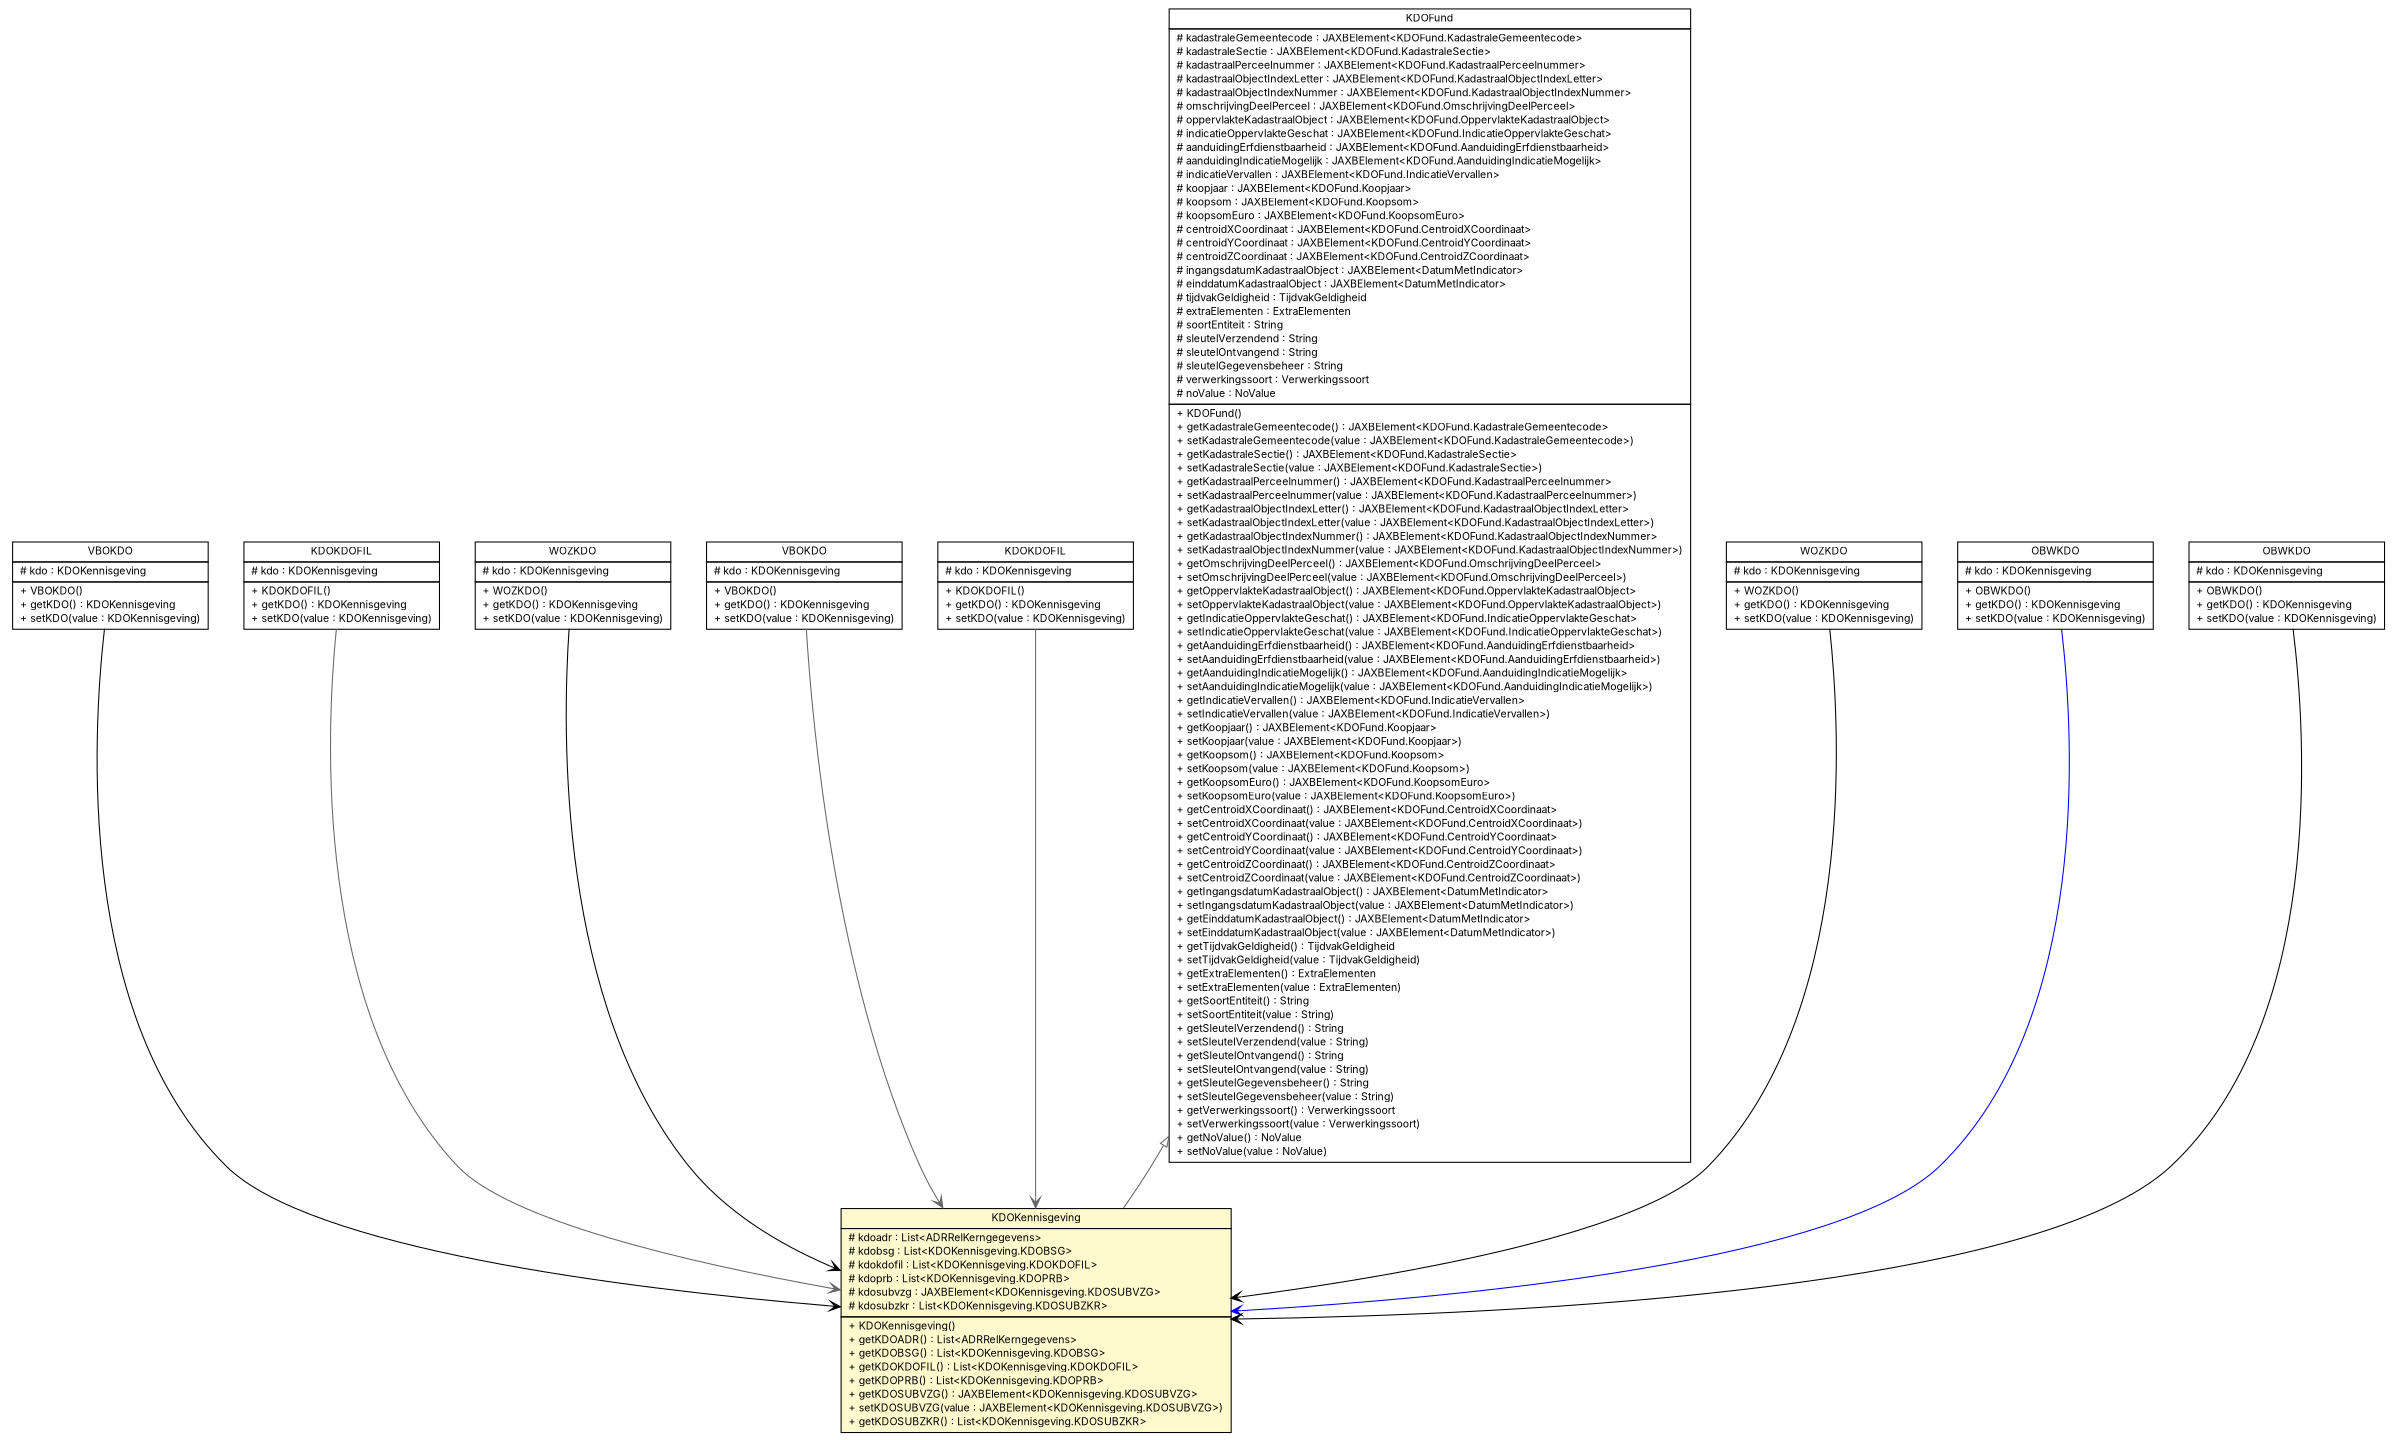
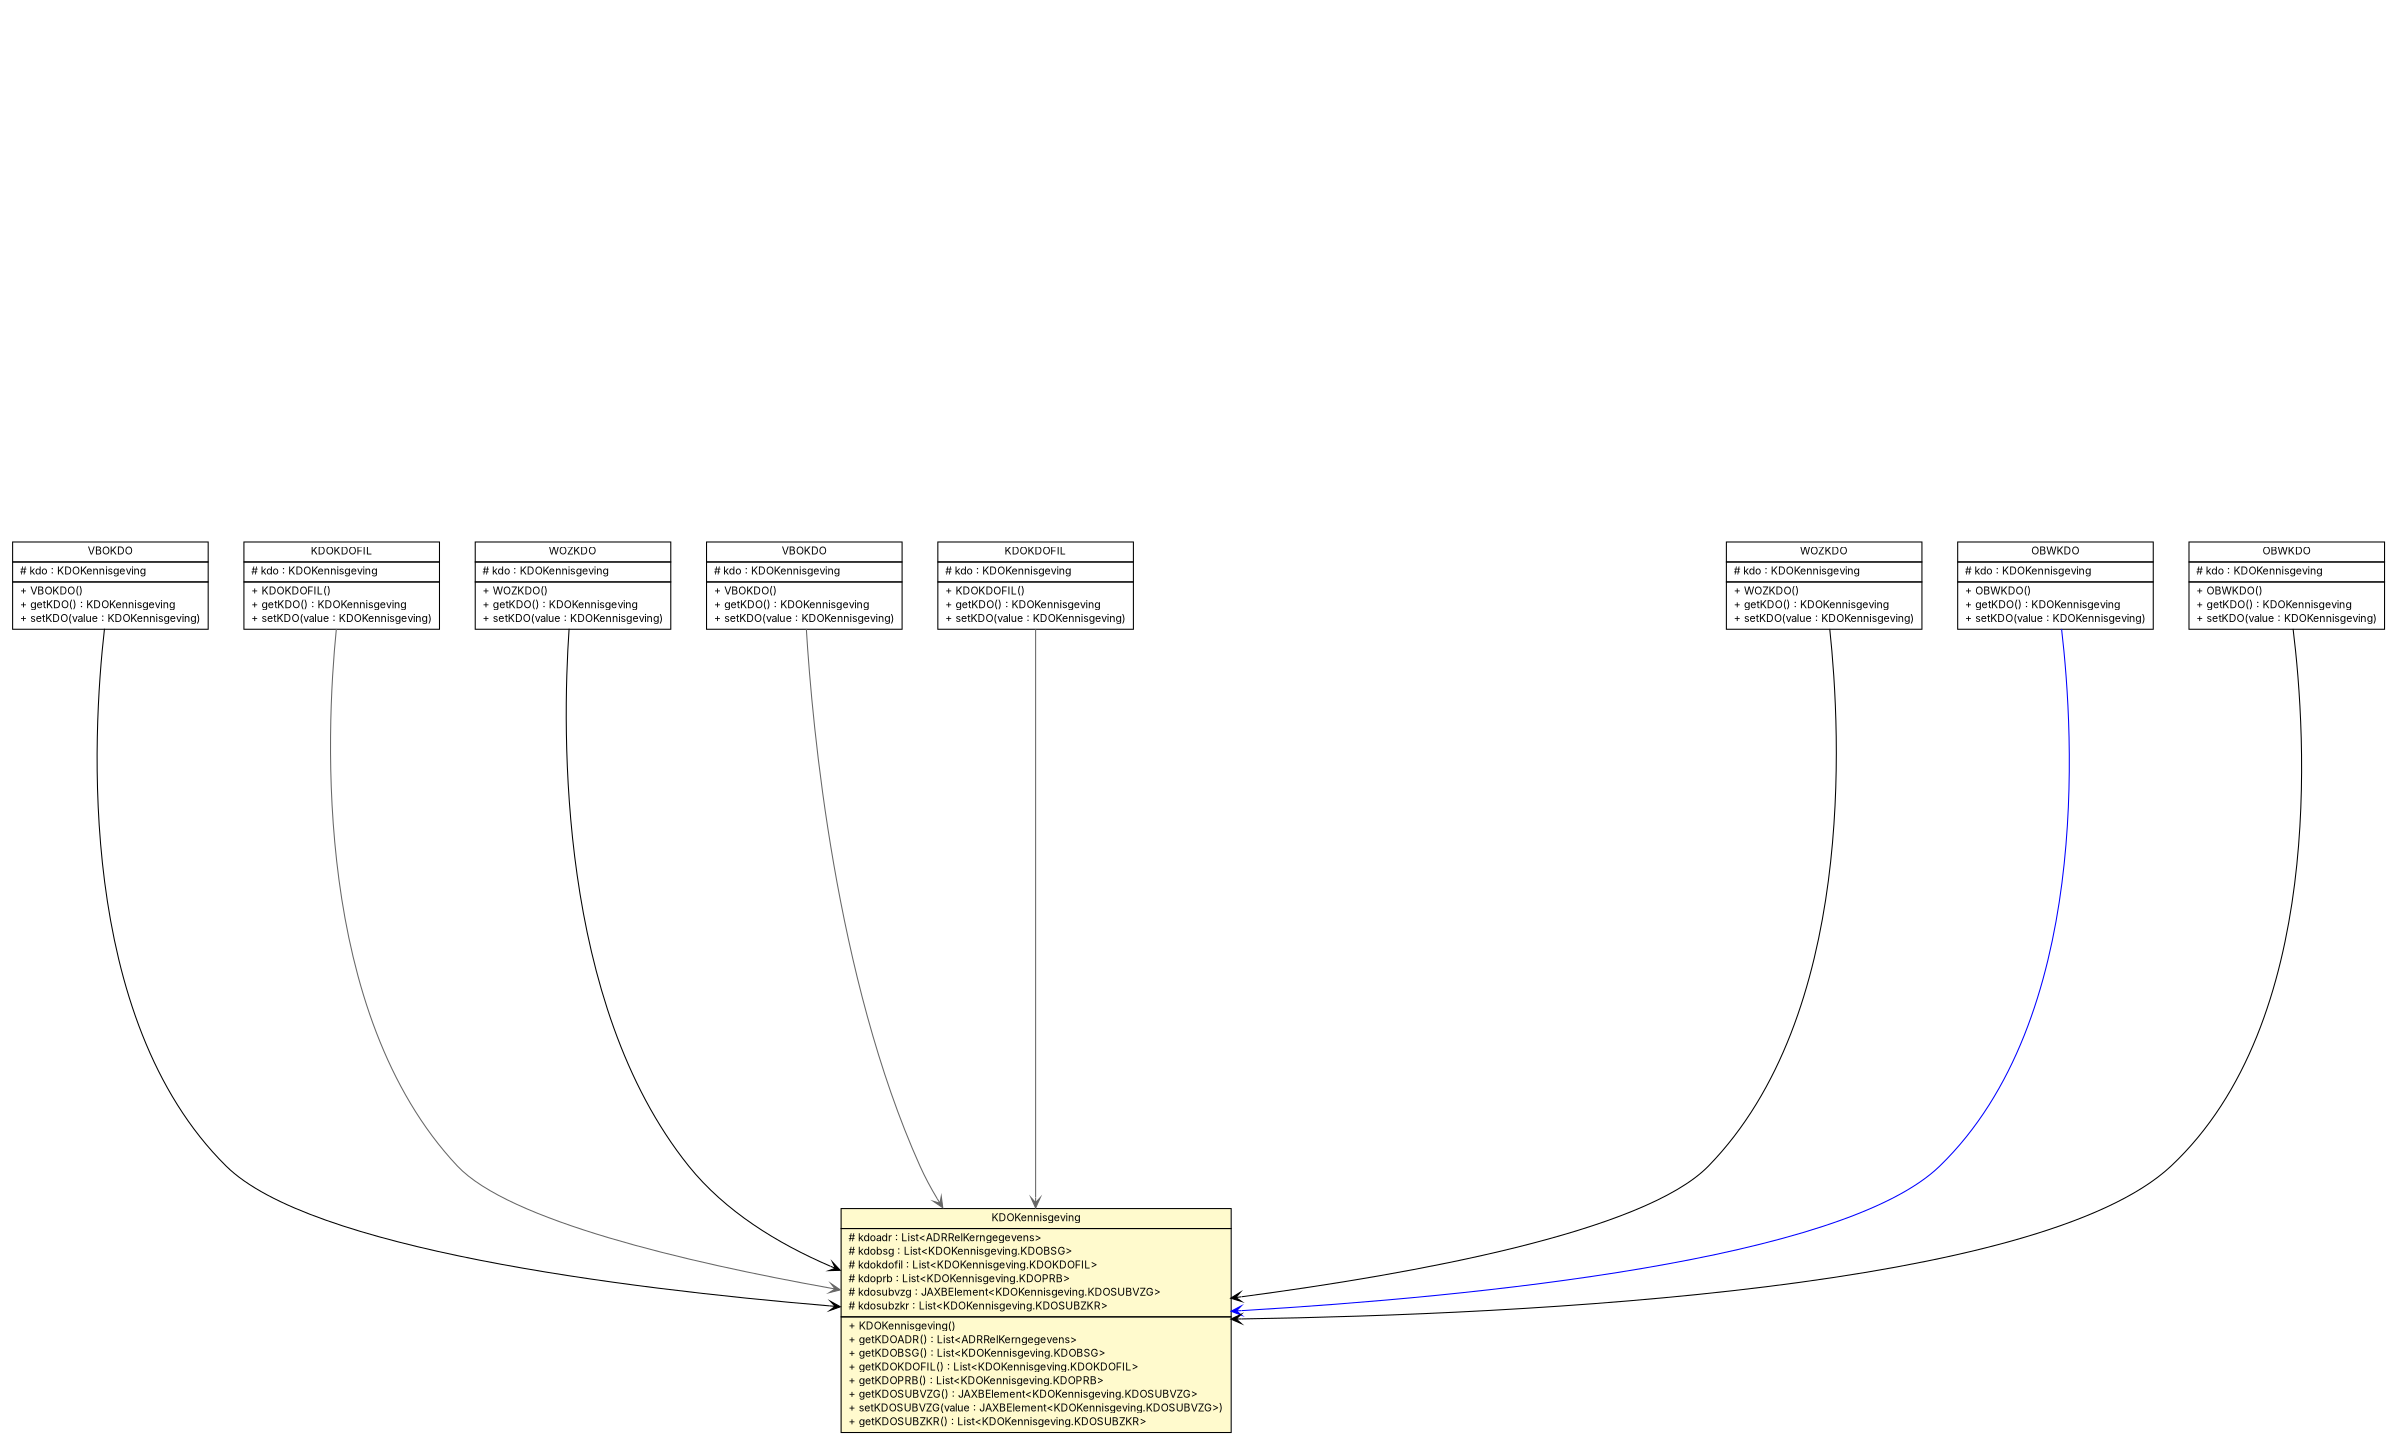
(1430, 585) -> none
